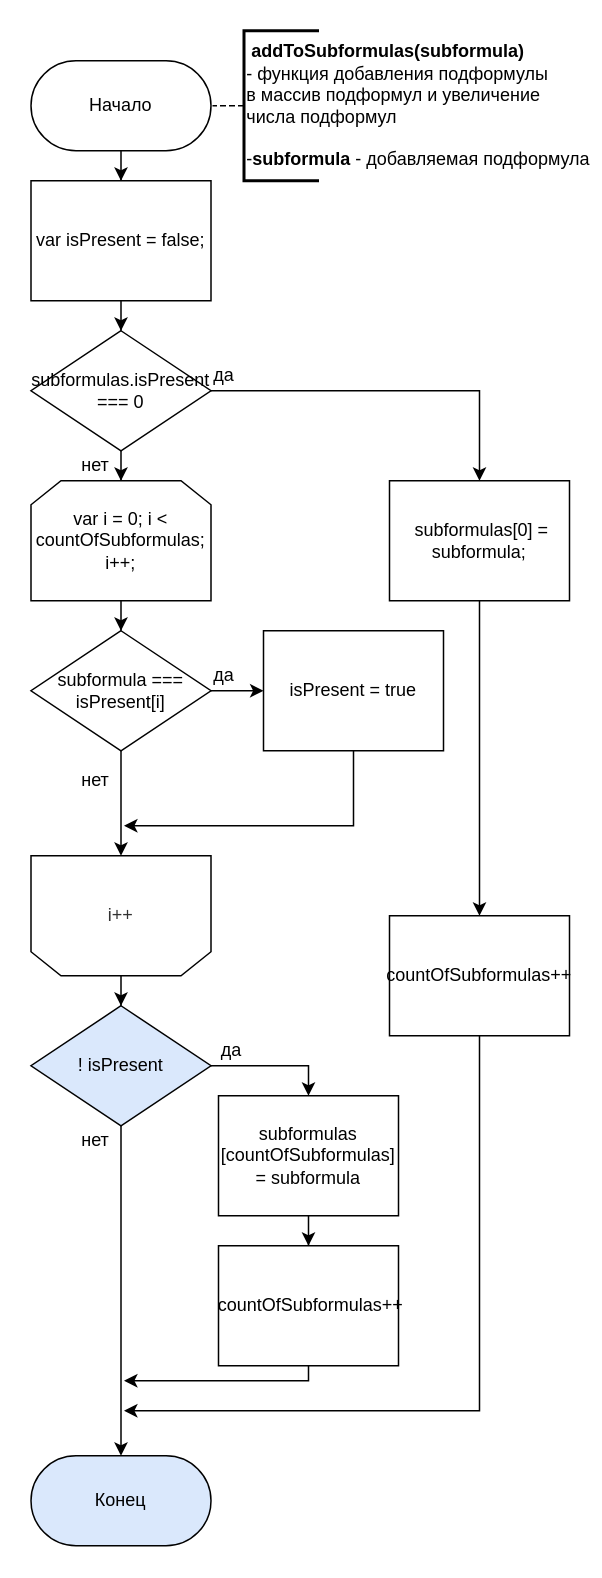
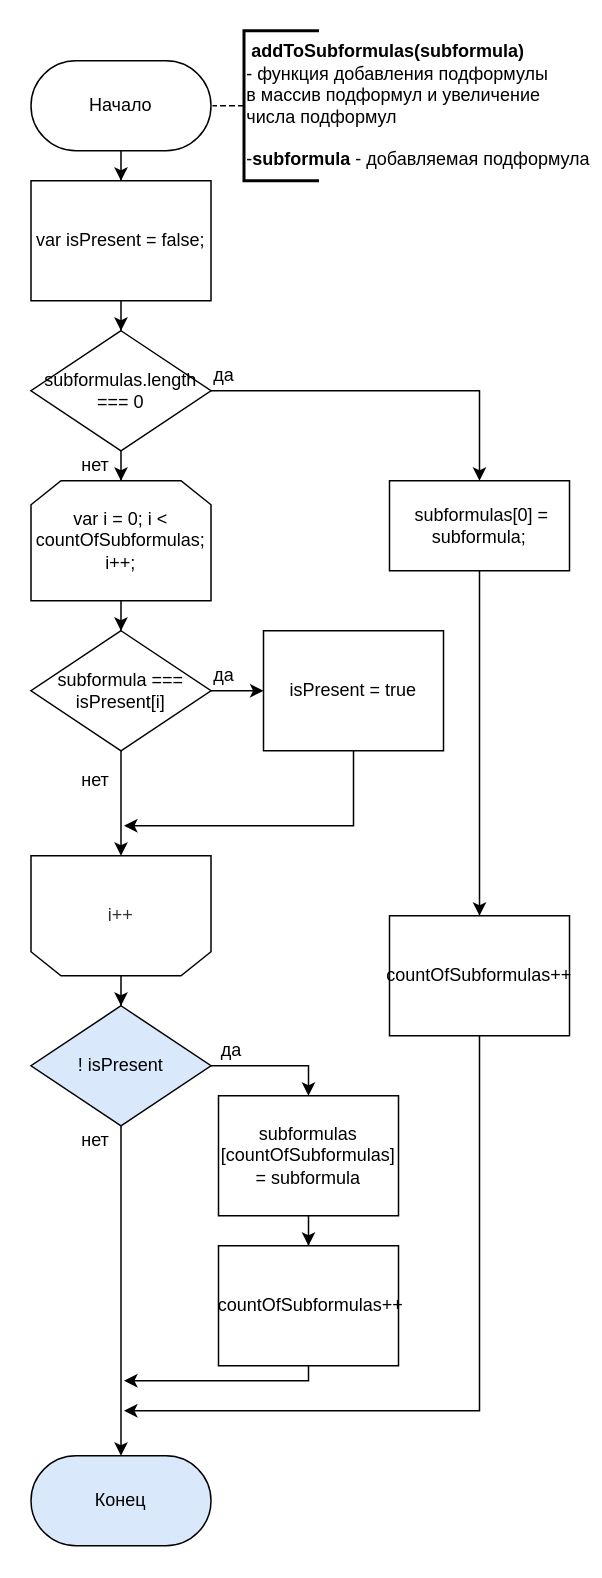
(121, 391) -> (121, 391)
(479, 541) -> (479, 526)
